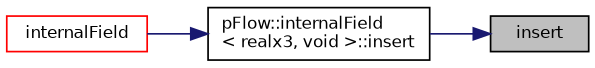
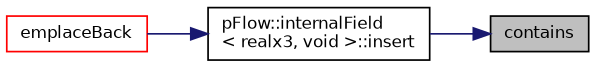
(77, 34) -> (77, 34)
(540, 34) -> (540, 34)
